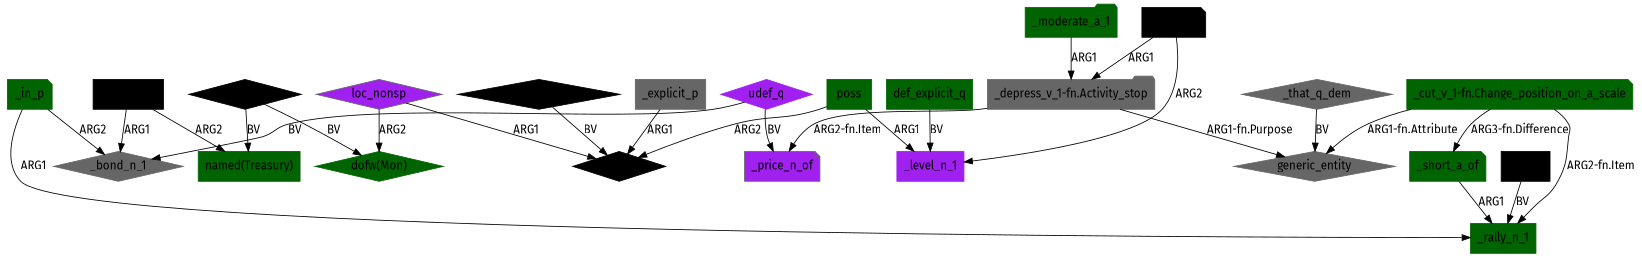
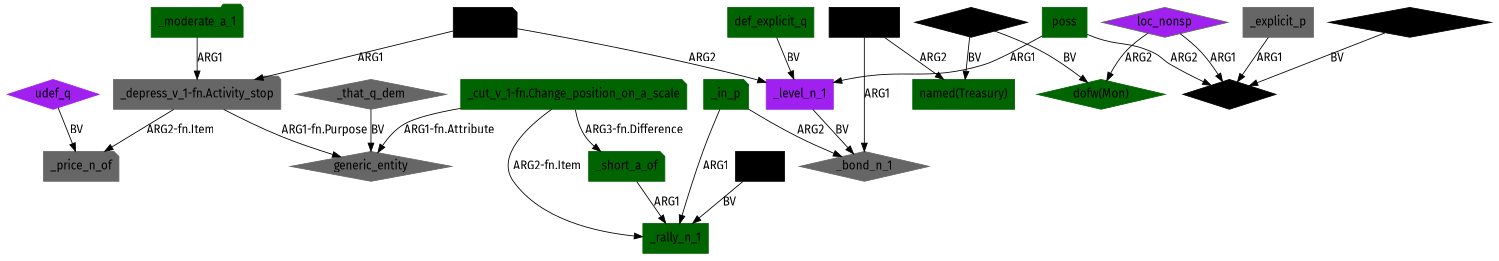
(465, 113) -> (830, 129)
(782, 166) -> (81, 166)
